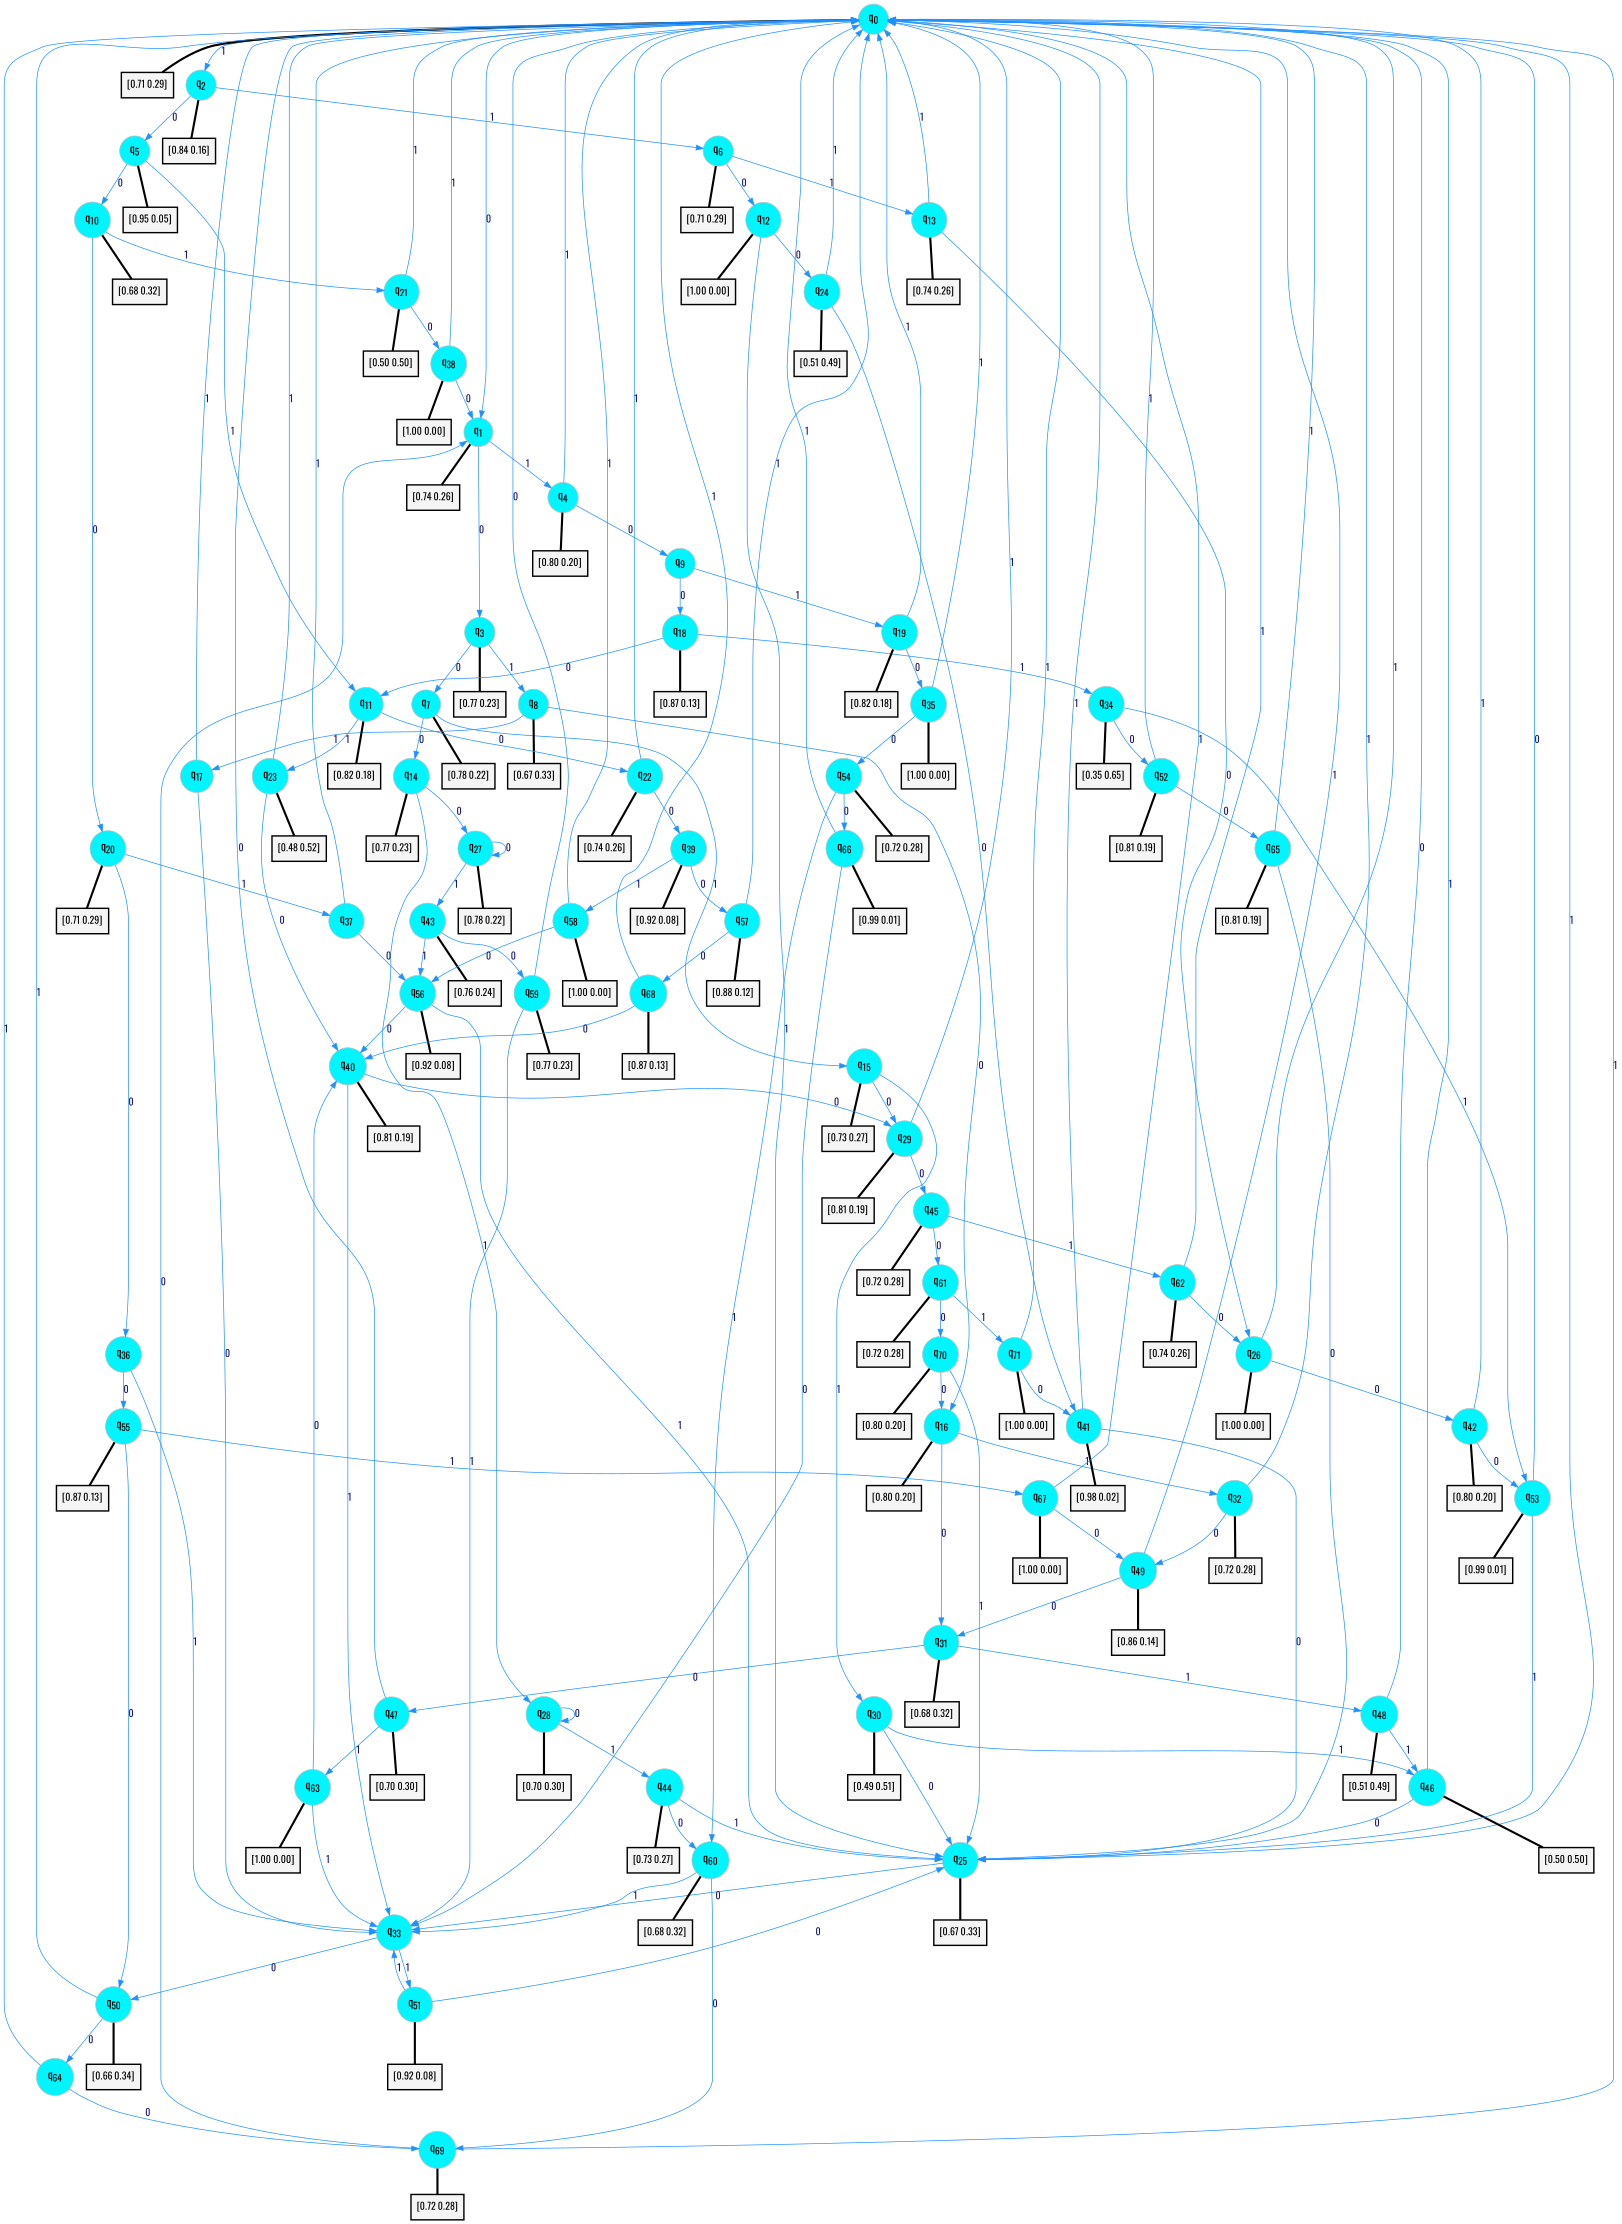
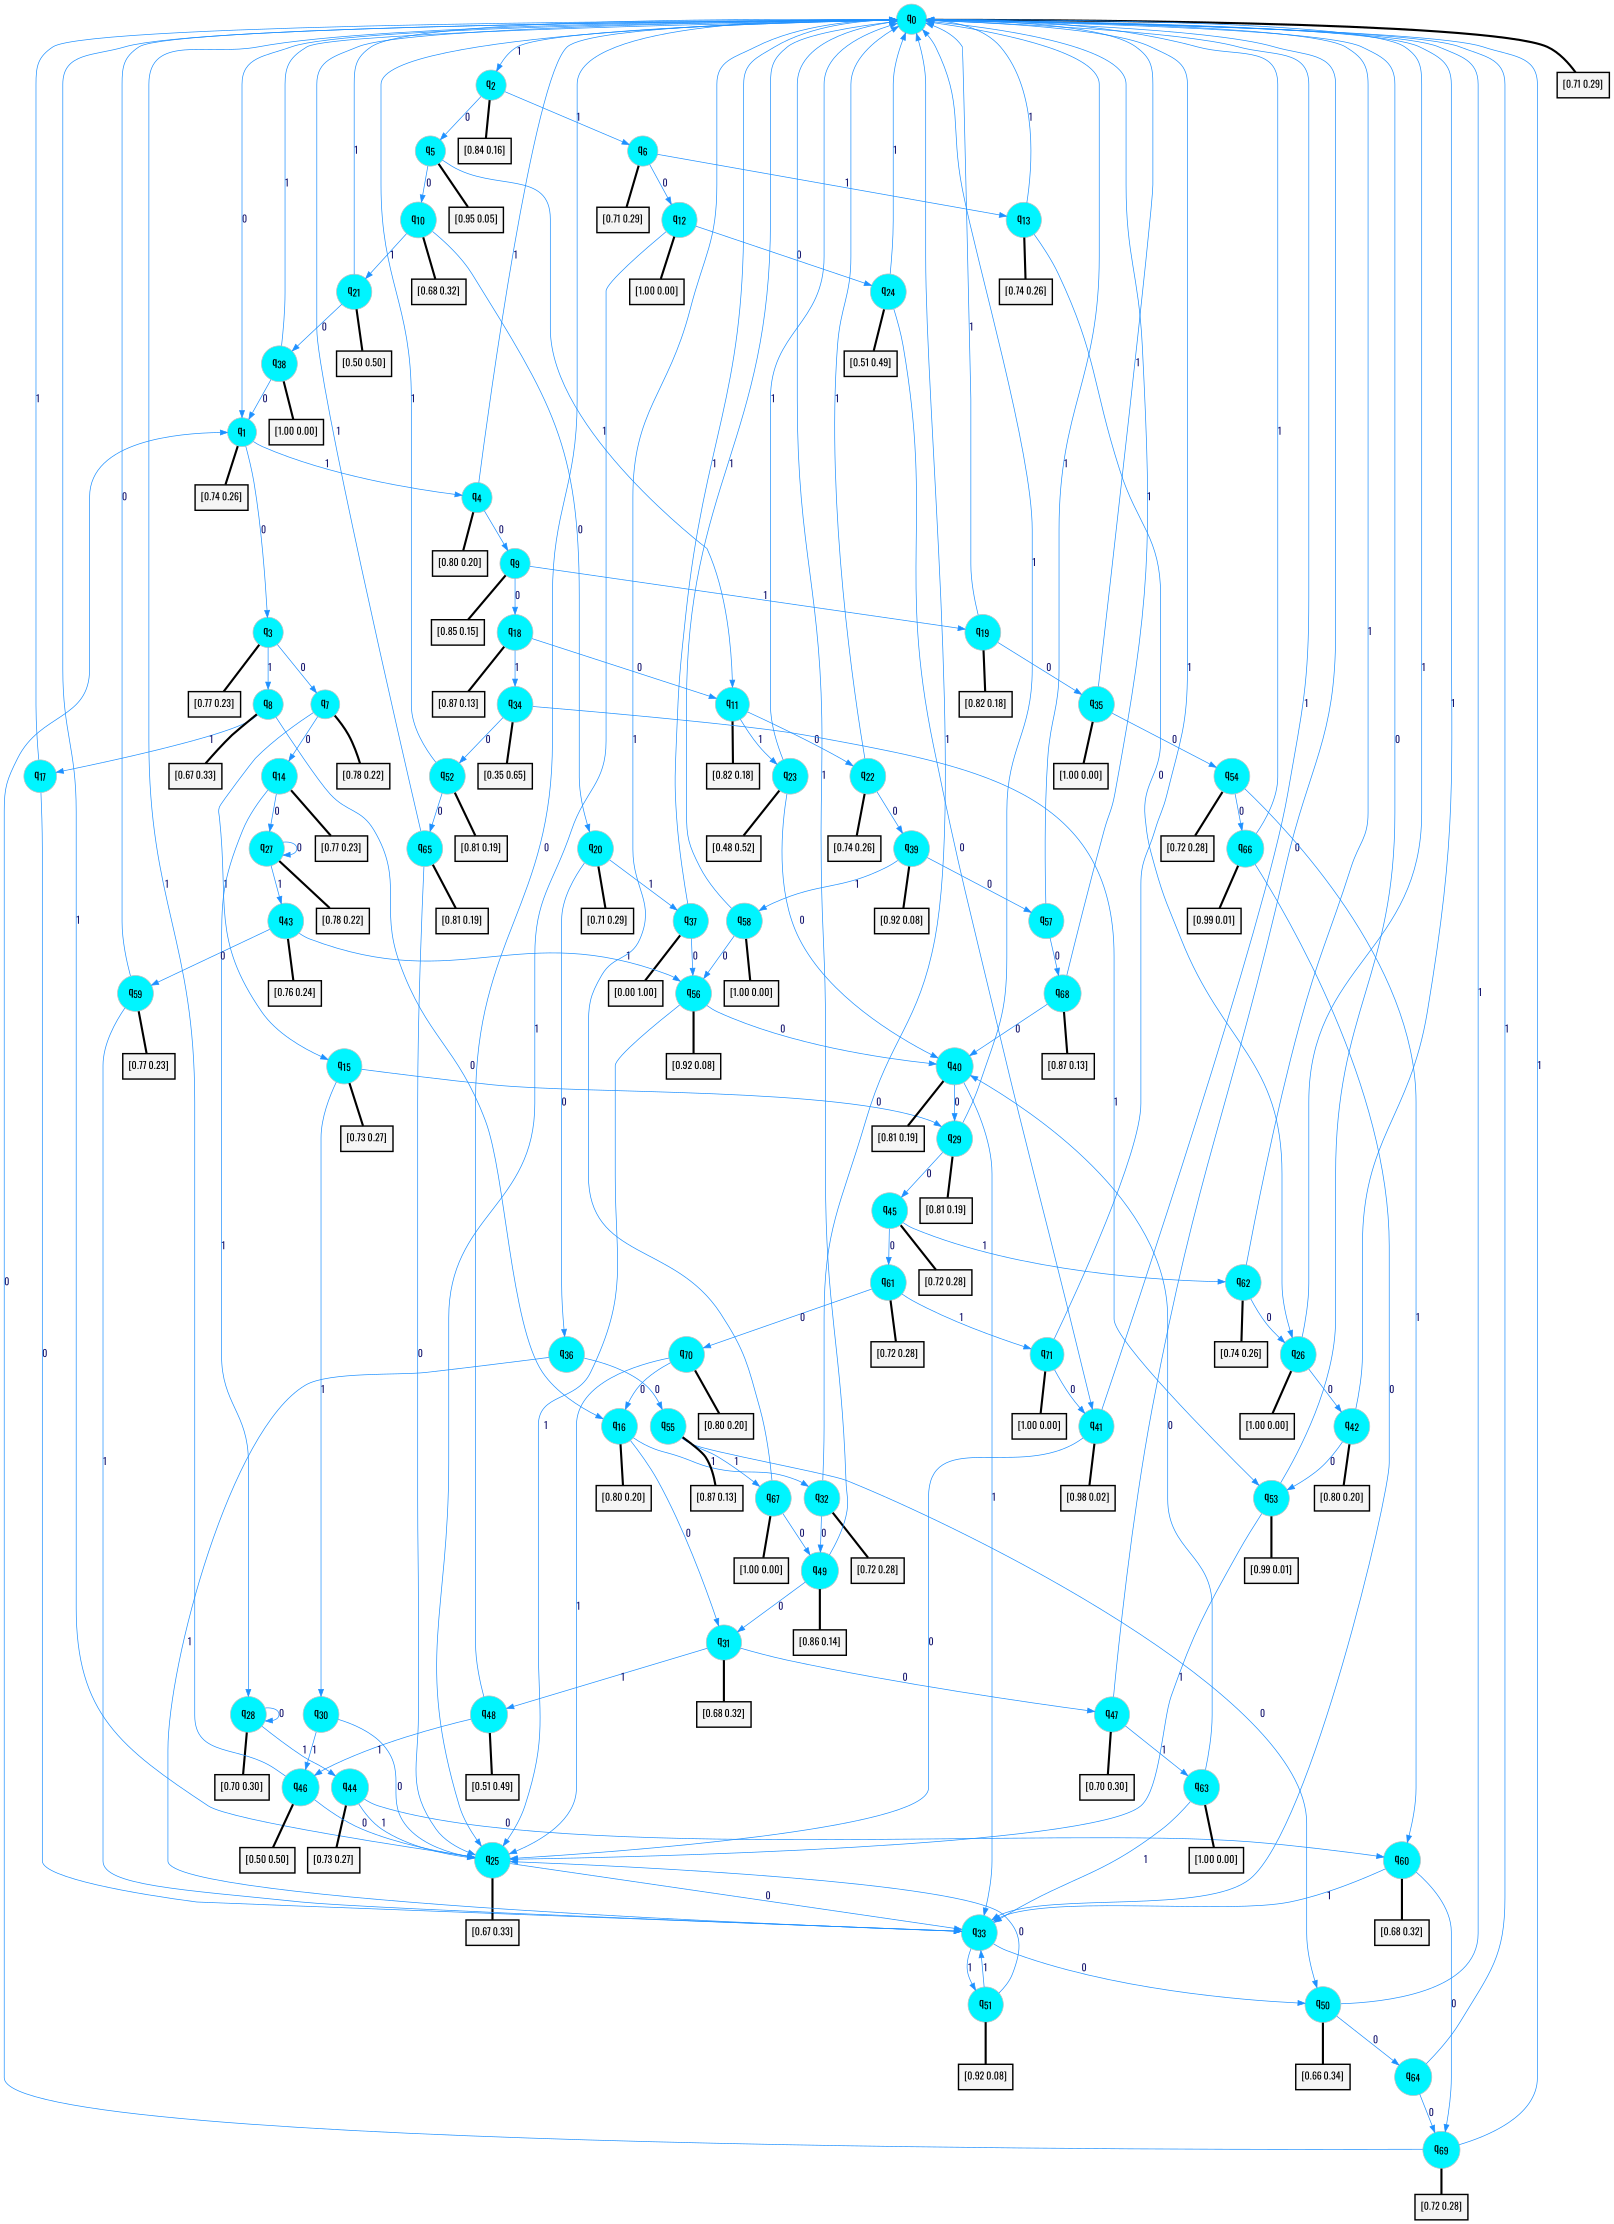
none -> (458, 632)
none -> (636, 993)
(733, 993) -> none
(874, 1787) -> none
